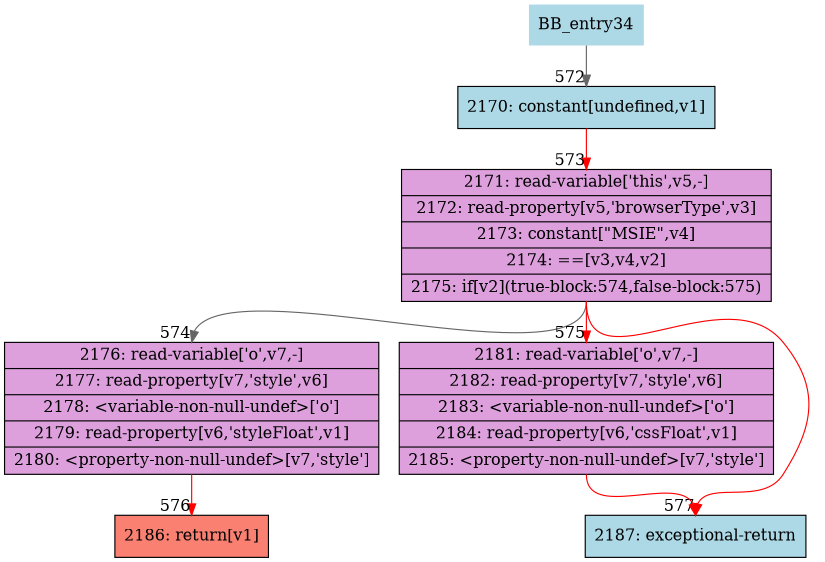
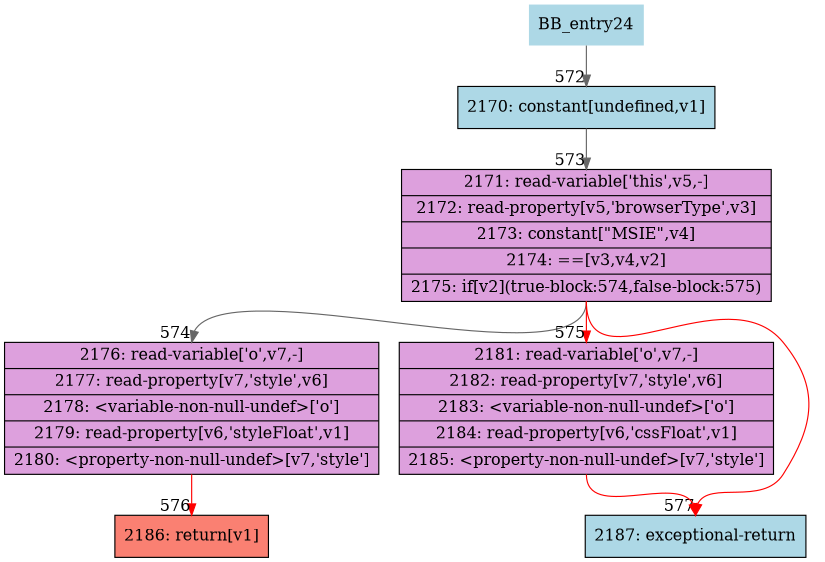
(586, 25) -> (586, 25)
(586, 143) -> (586, 143)
